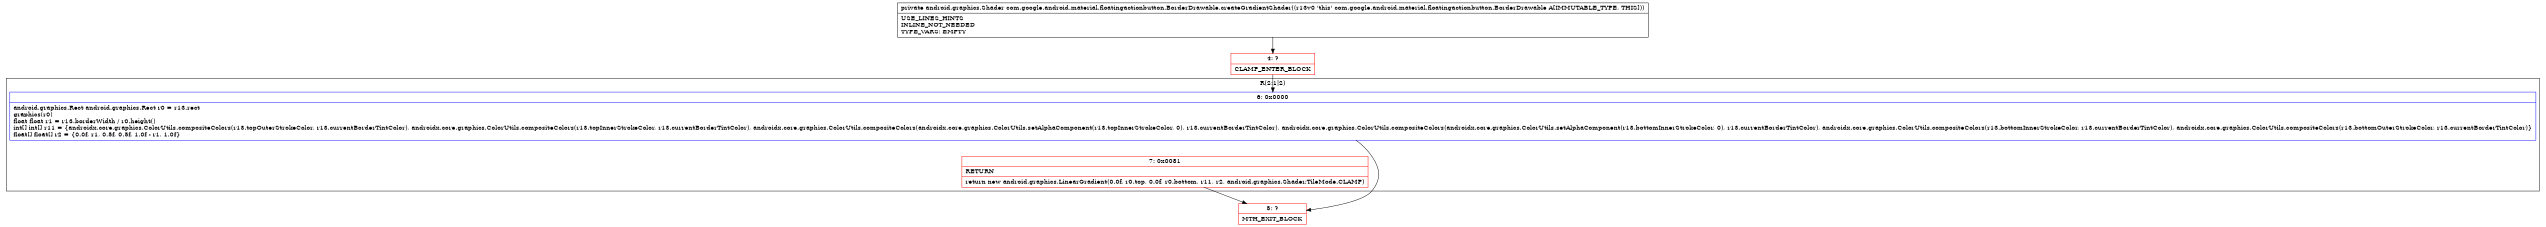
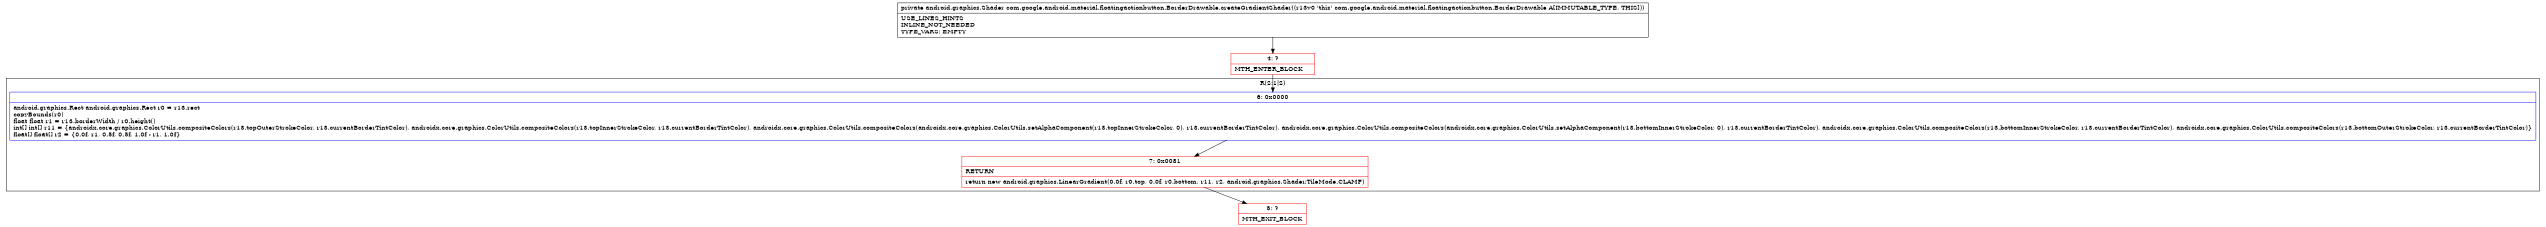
(1273, 69) -> (1269, 69)
(33, 115) -> (39, 115)
(1368, 194) -> (1213, 147)
